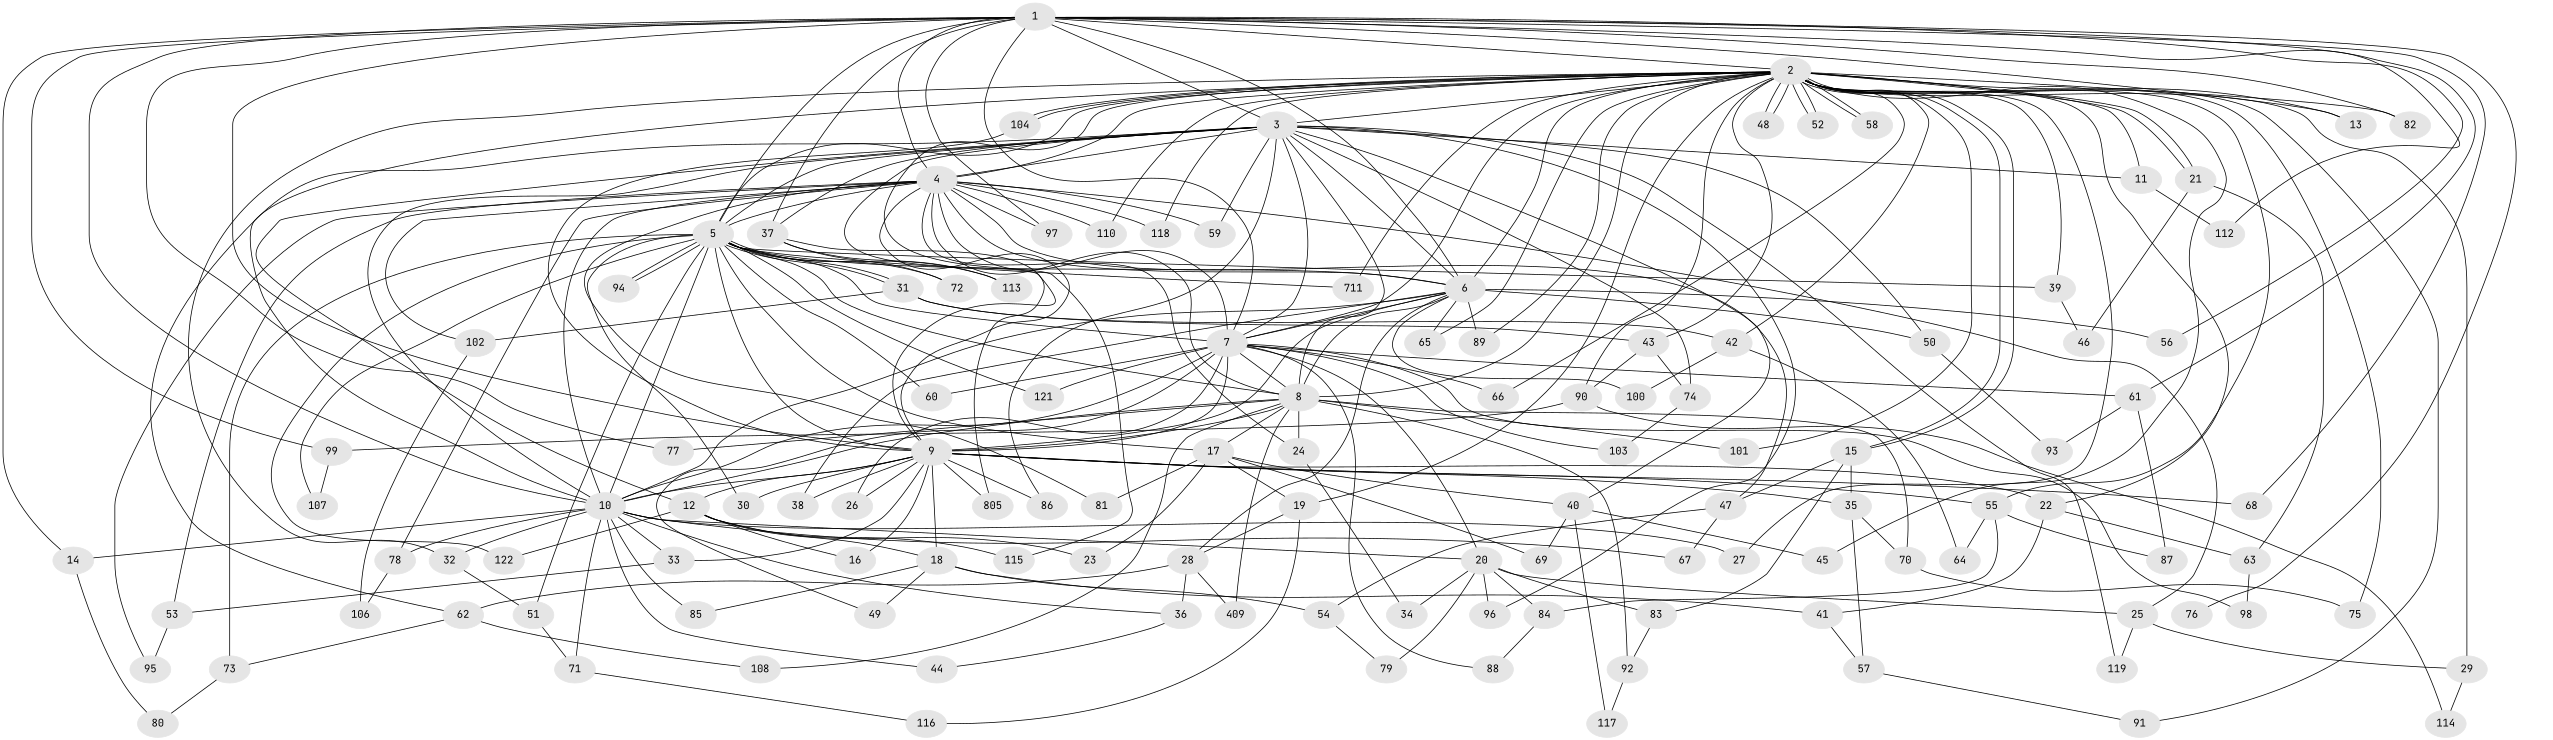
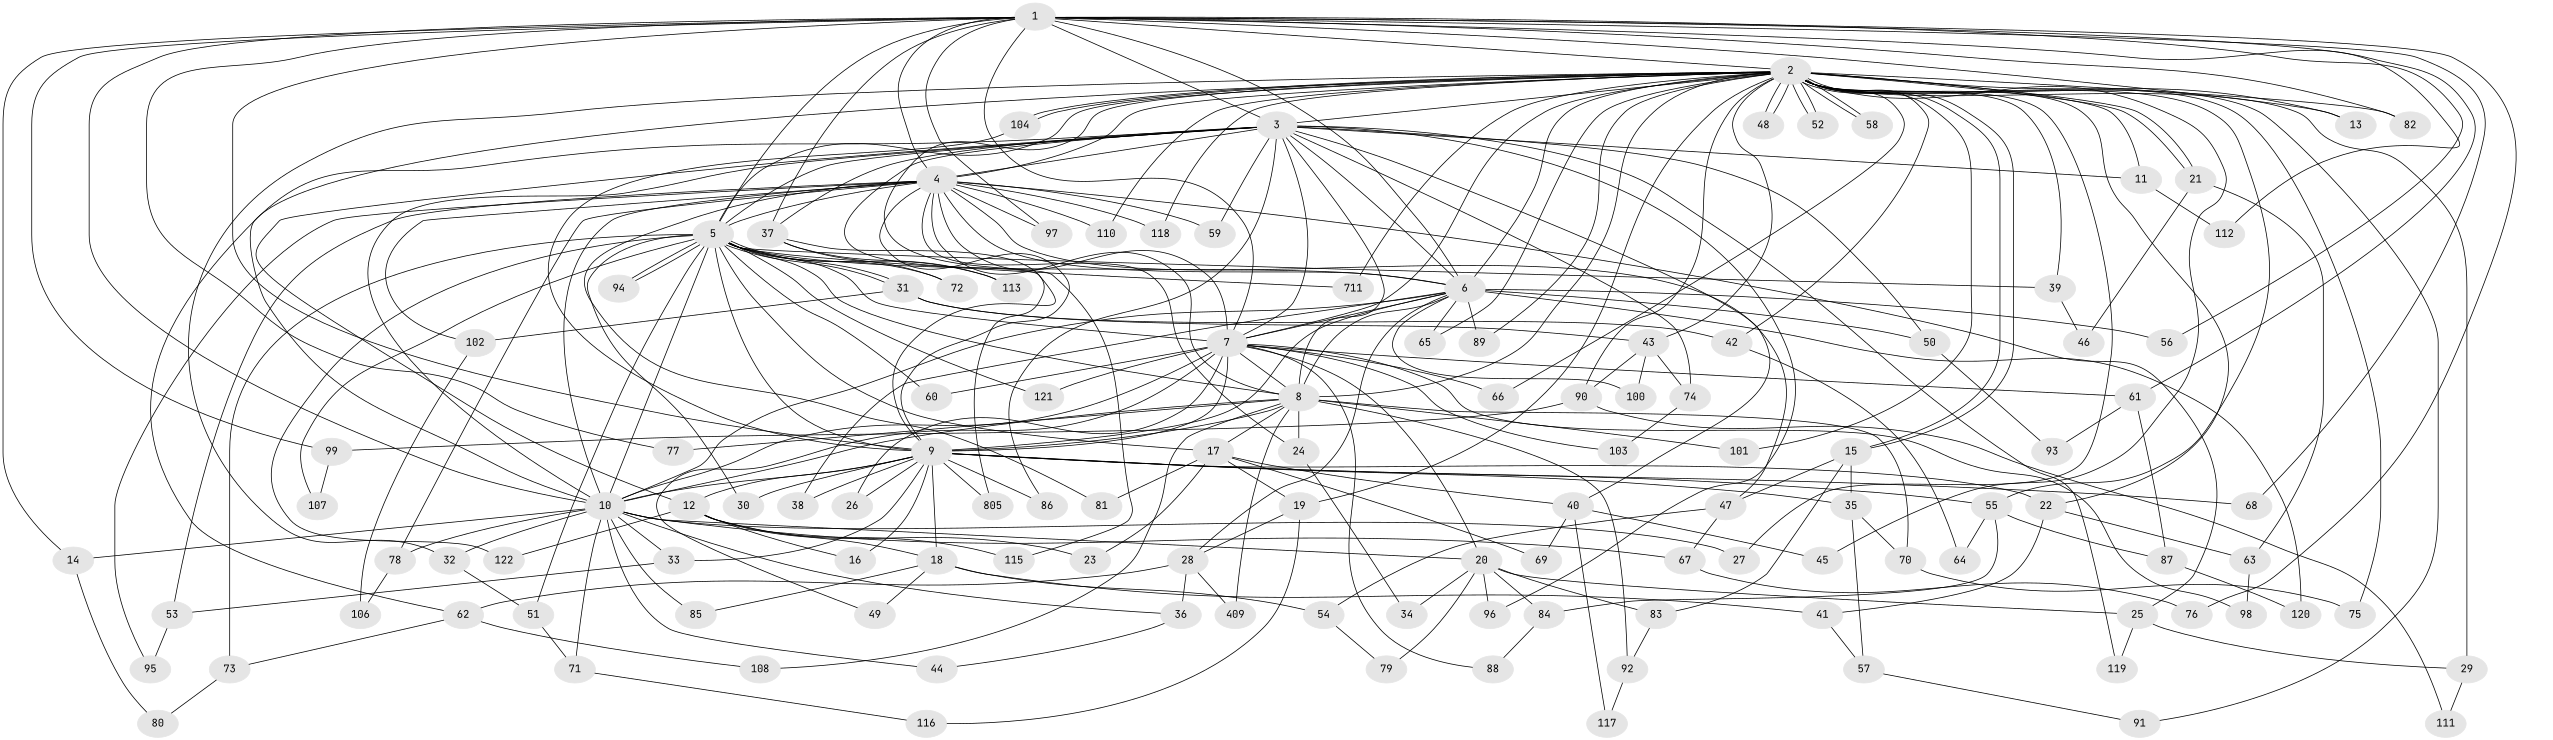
(1694, 365) -> (1643, 367)
none -> (2023, 583)
none -> (2301, 615)
(2446, 724) -> (2446, 724)
